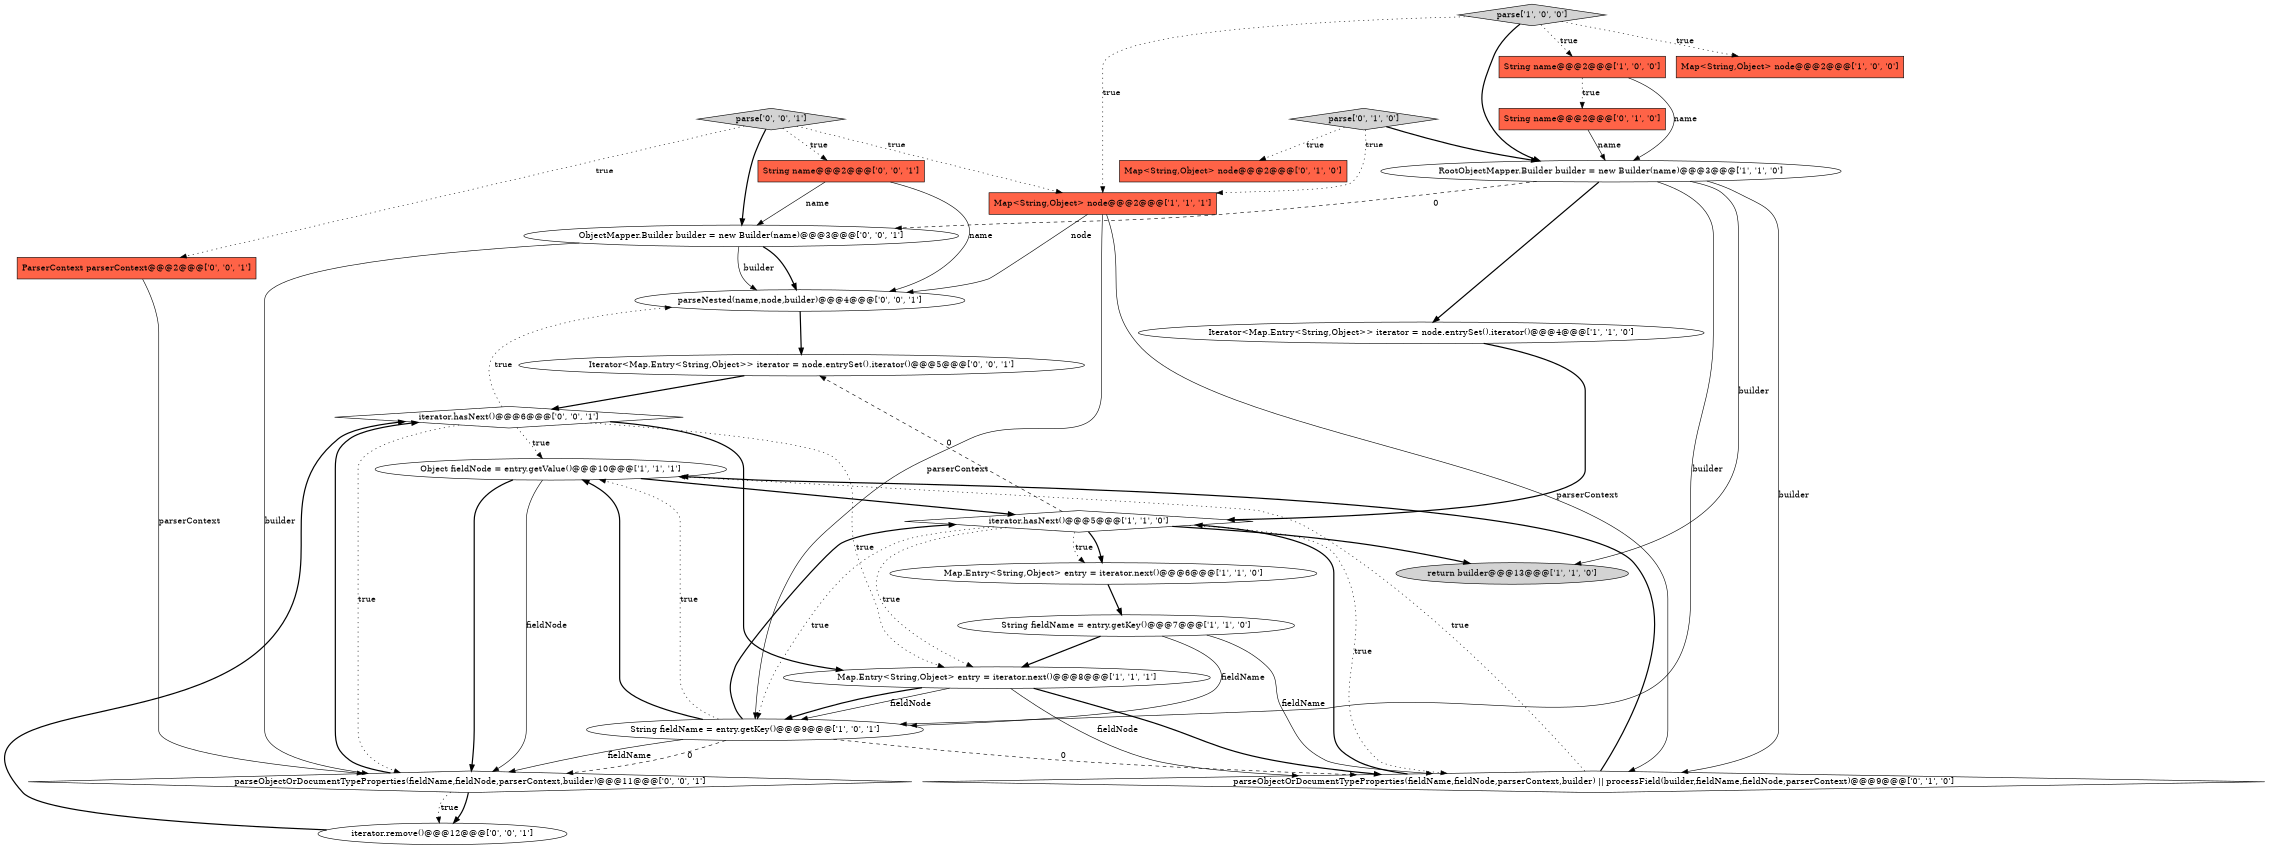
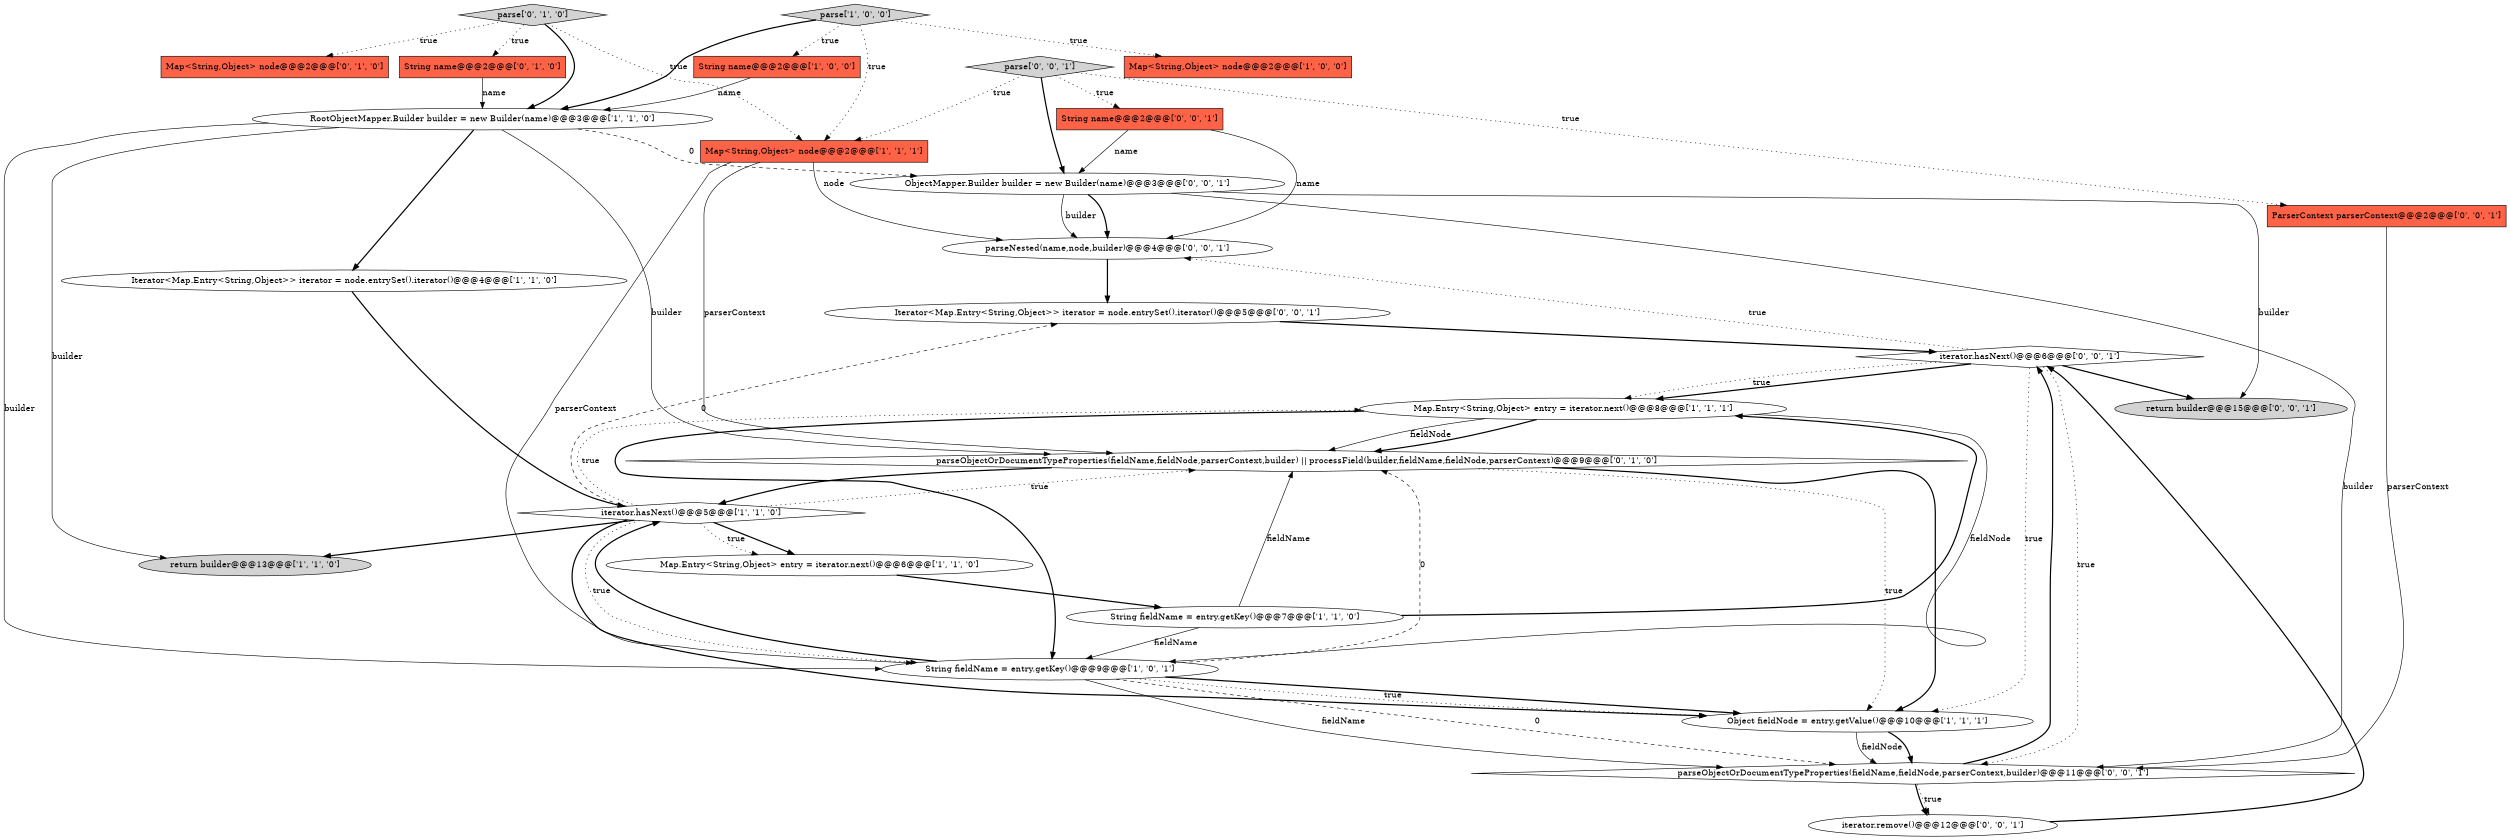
(1582, 90) -> (510, 38)
none -> (2231, 409)
(824, 496) -> (1073, 694)
